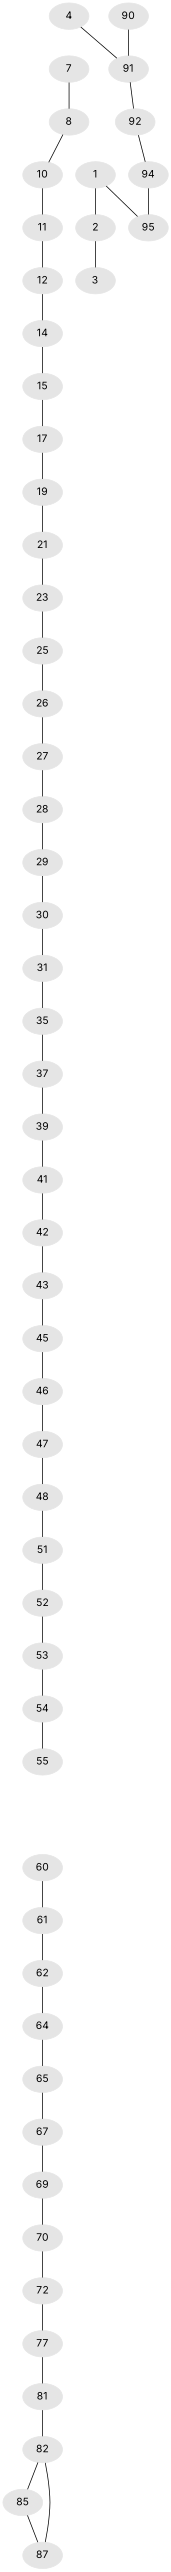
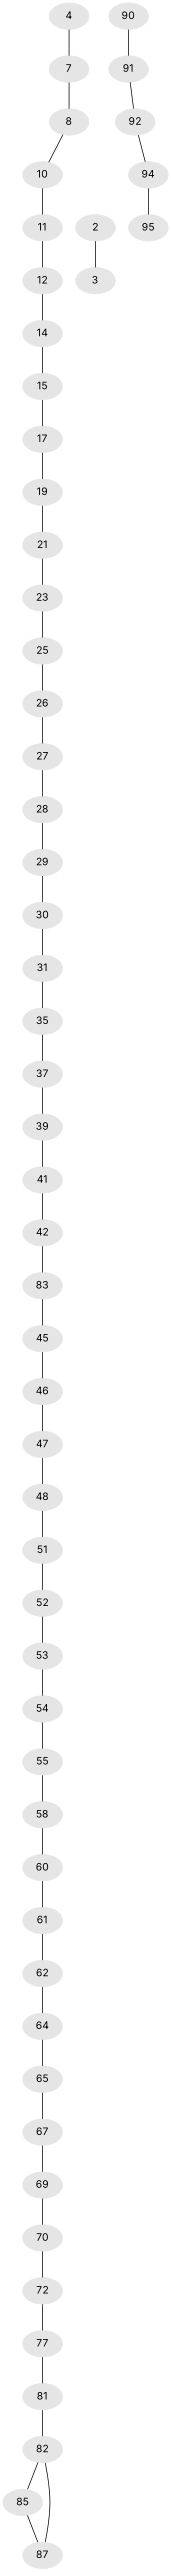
(99, 43) -> (69, 43)
(96, 175) -> none
(43, 1286) -> (43, 1286)
none -> (43, 1815)
